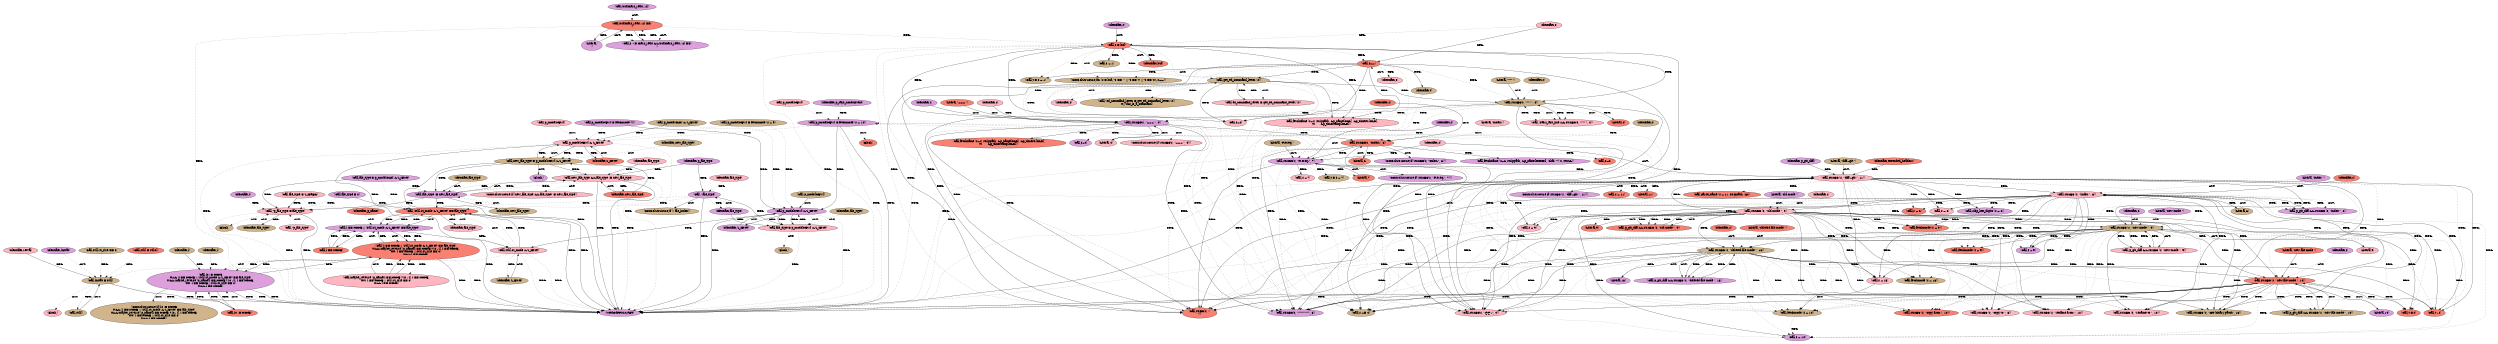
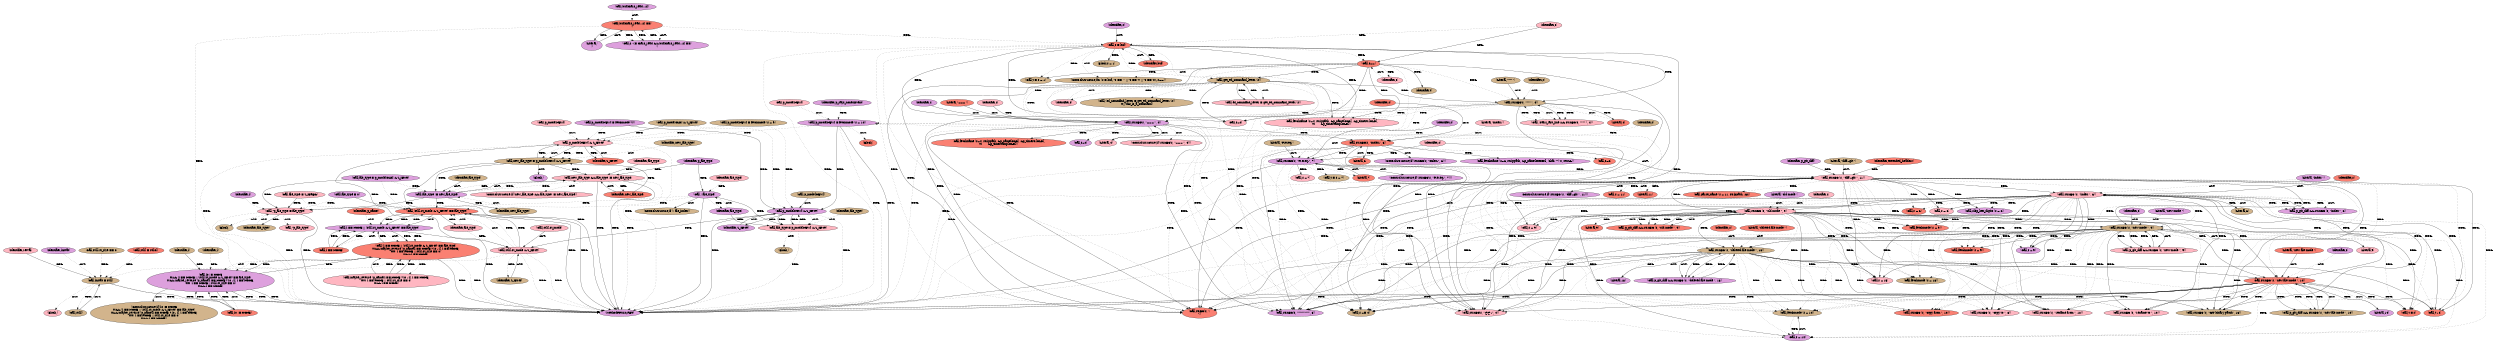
(1106, 64) -> (1106, 64)
(1250, 93) -> (1250, 93)
(294, 220) -> (284, 220)
none -> (549, 228)
(1833, 293) -> (1799, 326)
